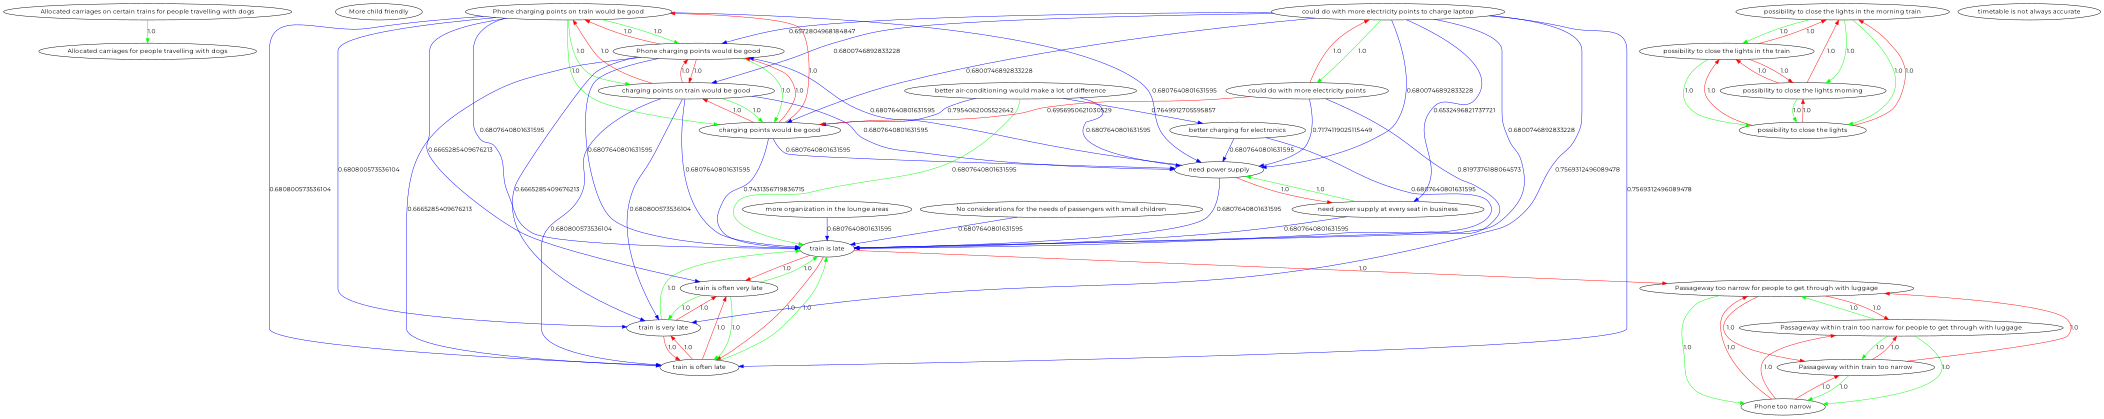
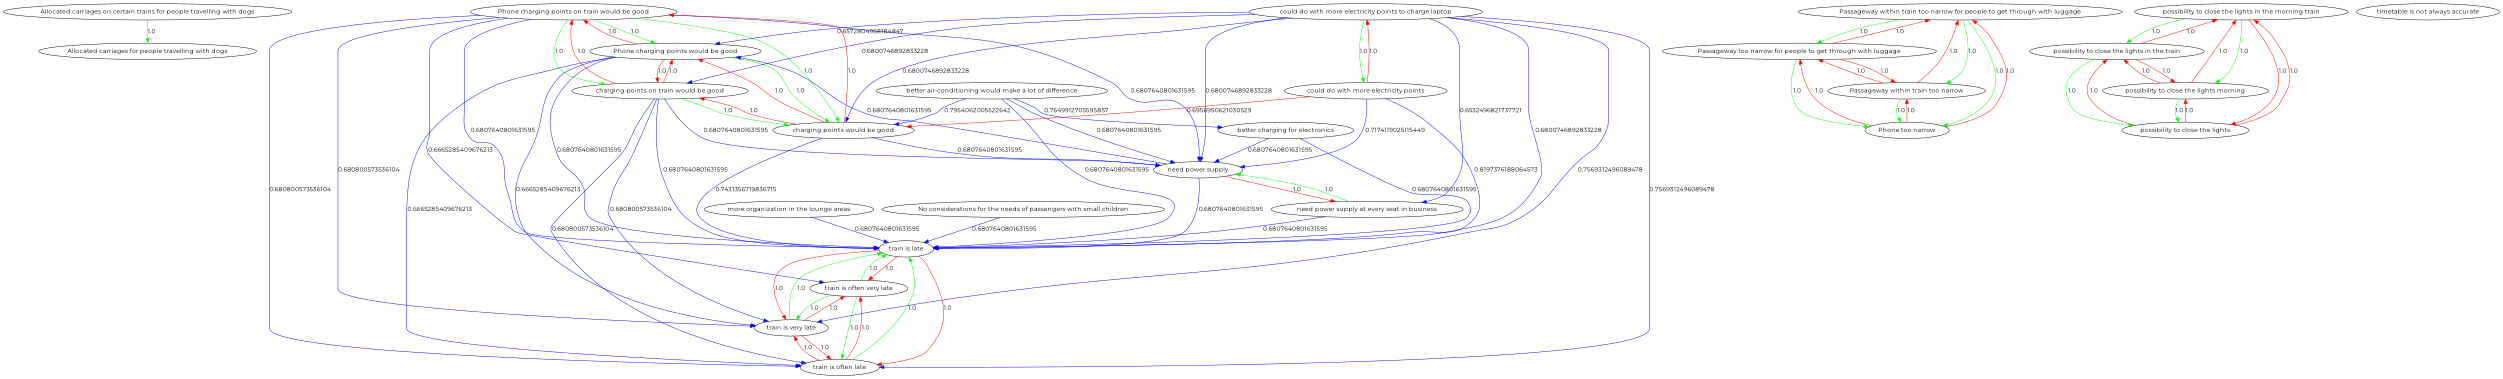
(379, 12) -> none
(1895, 75) -> (2279, 79)
(849, 185) -> (1164, 220)
(1258, 267) -> (804, 259)
